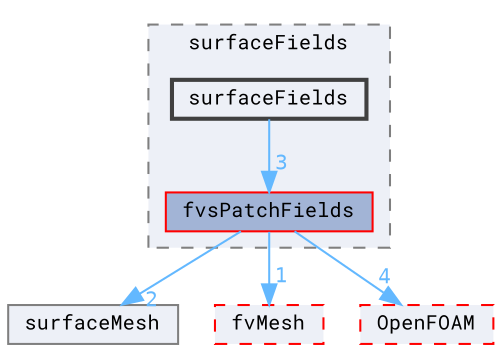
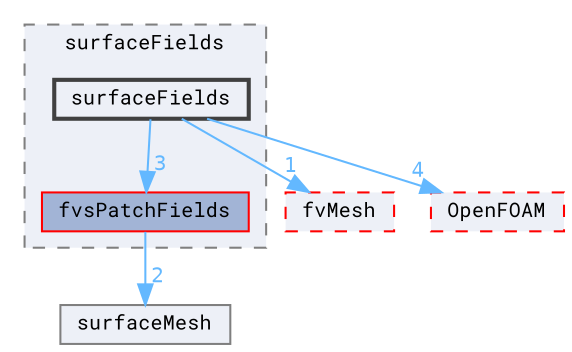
(269, 261) -> (236, 150)
(339, 262) -> (314, 152)
